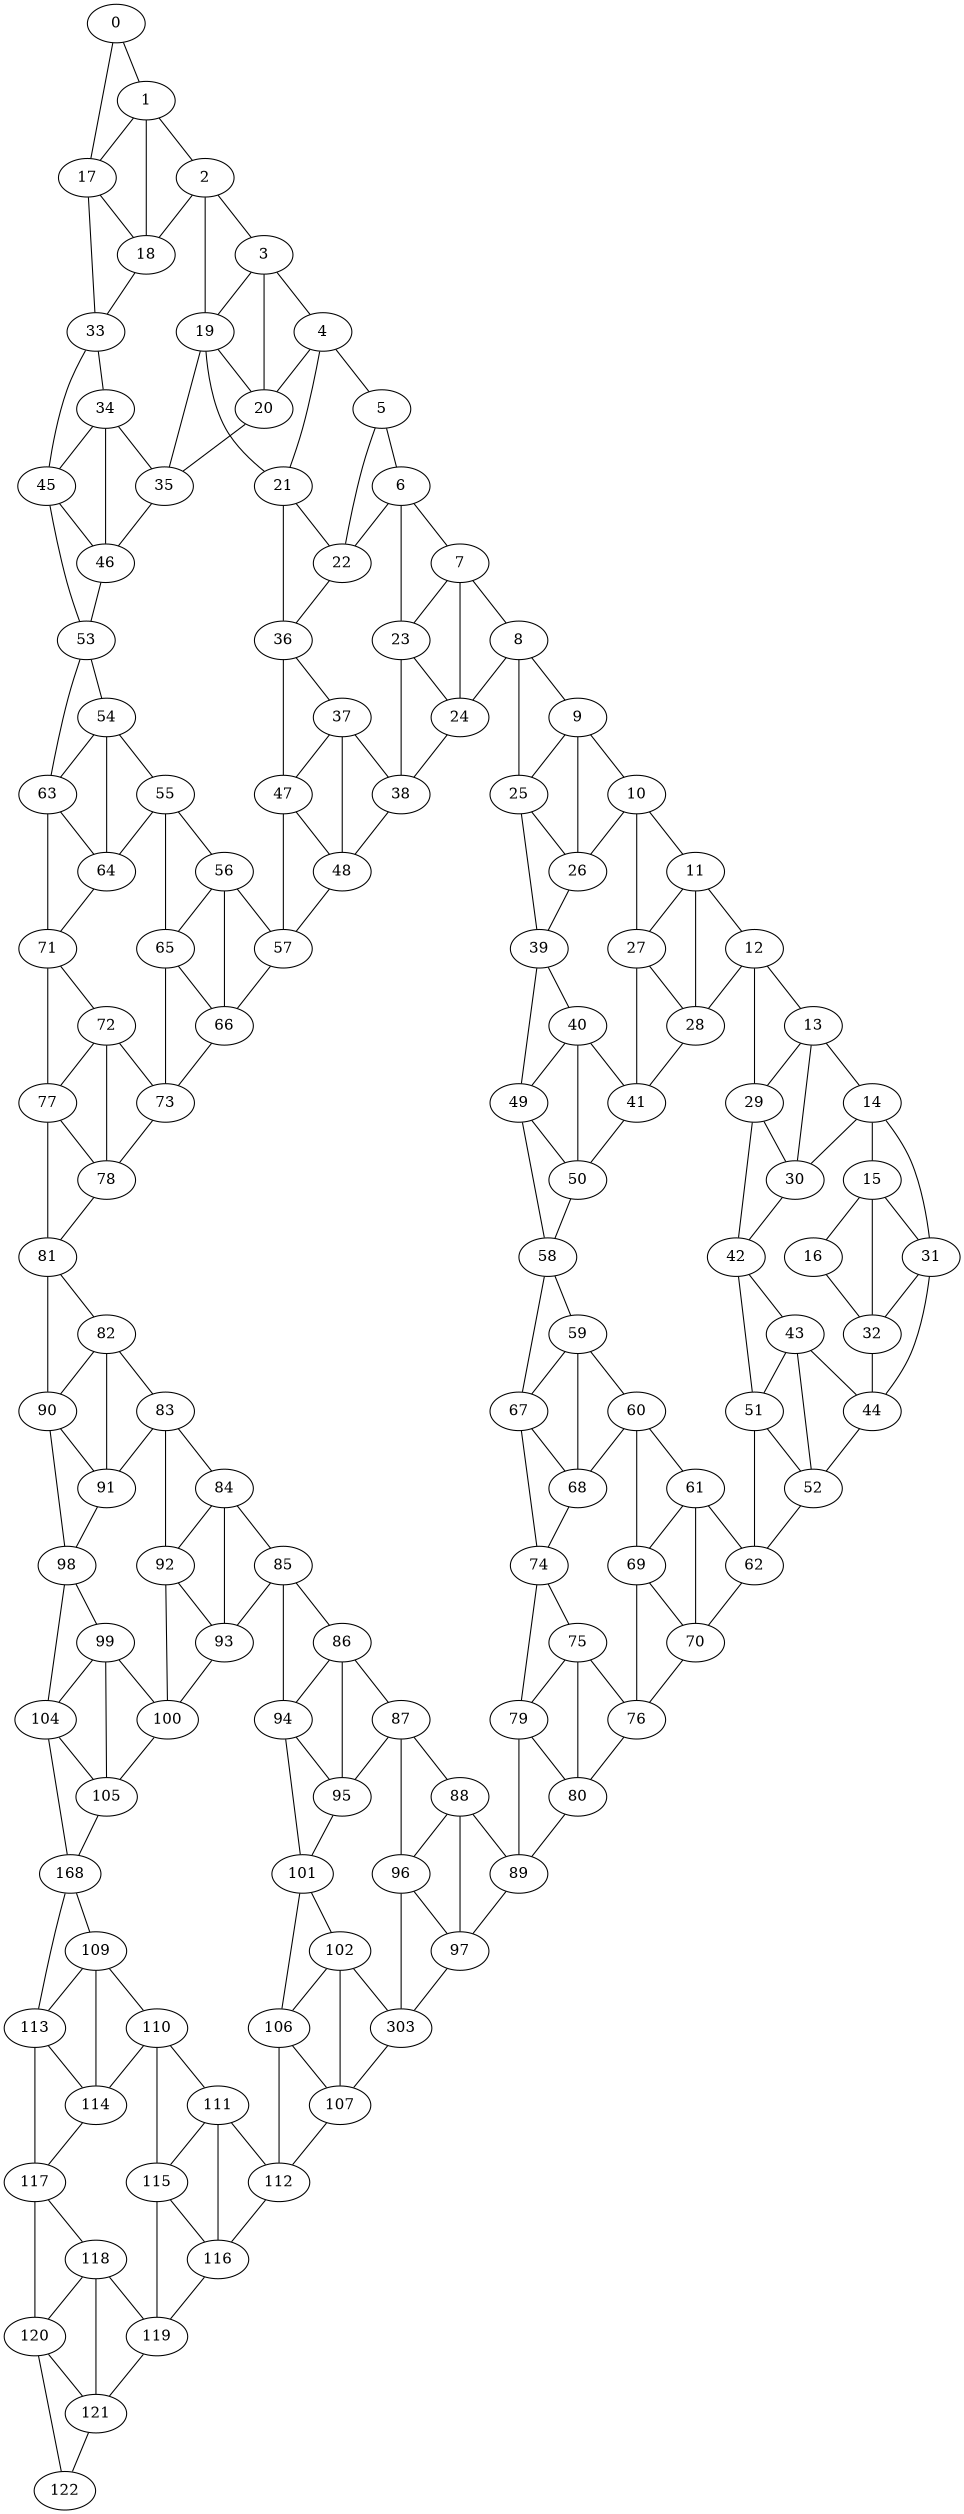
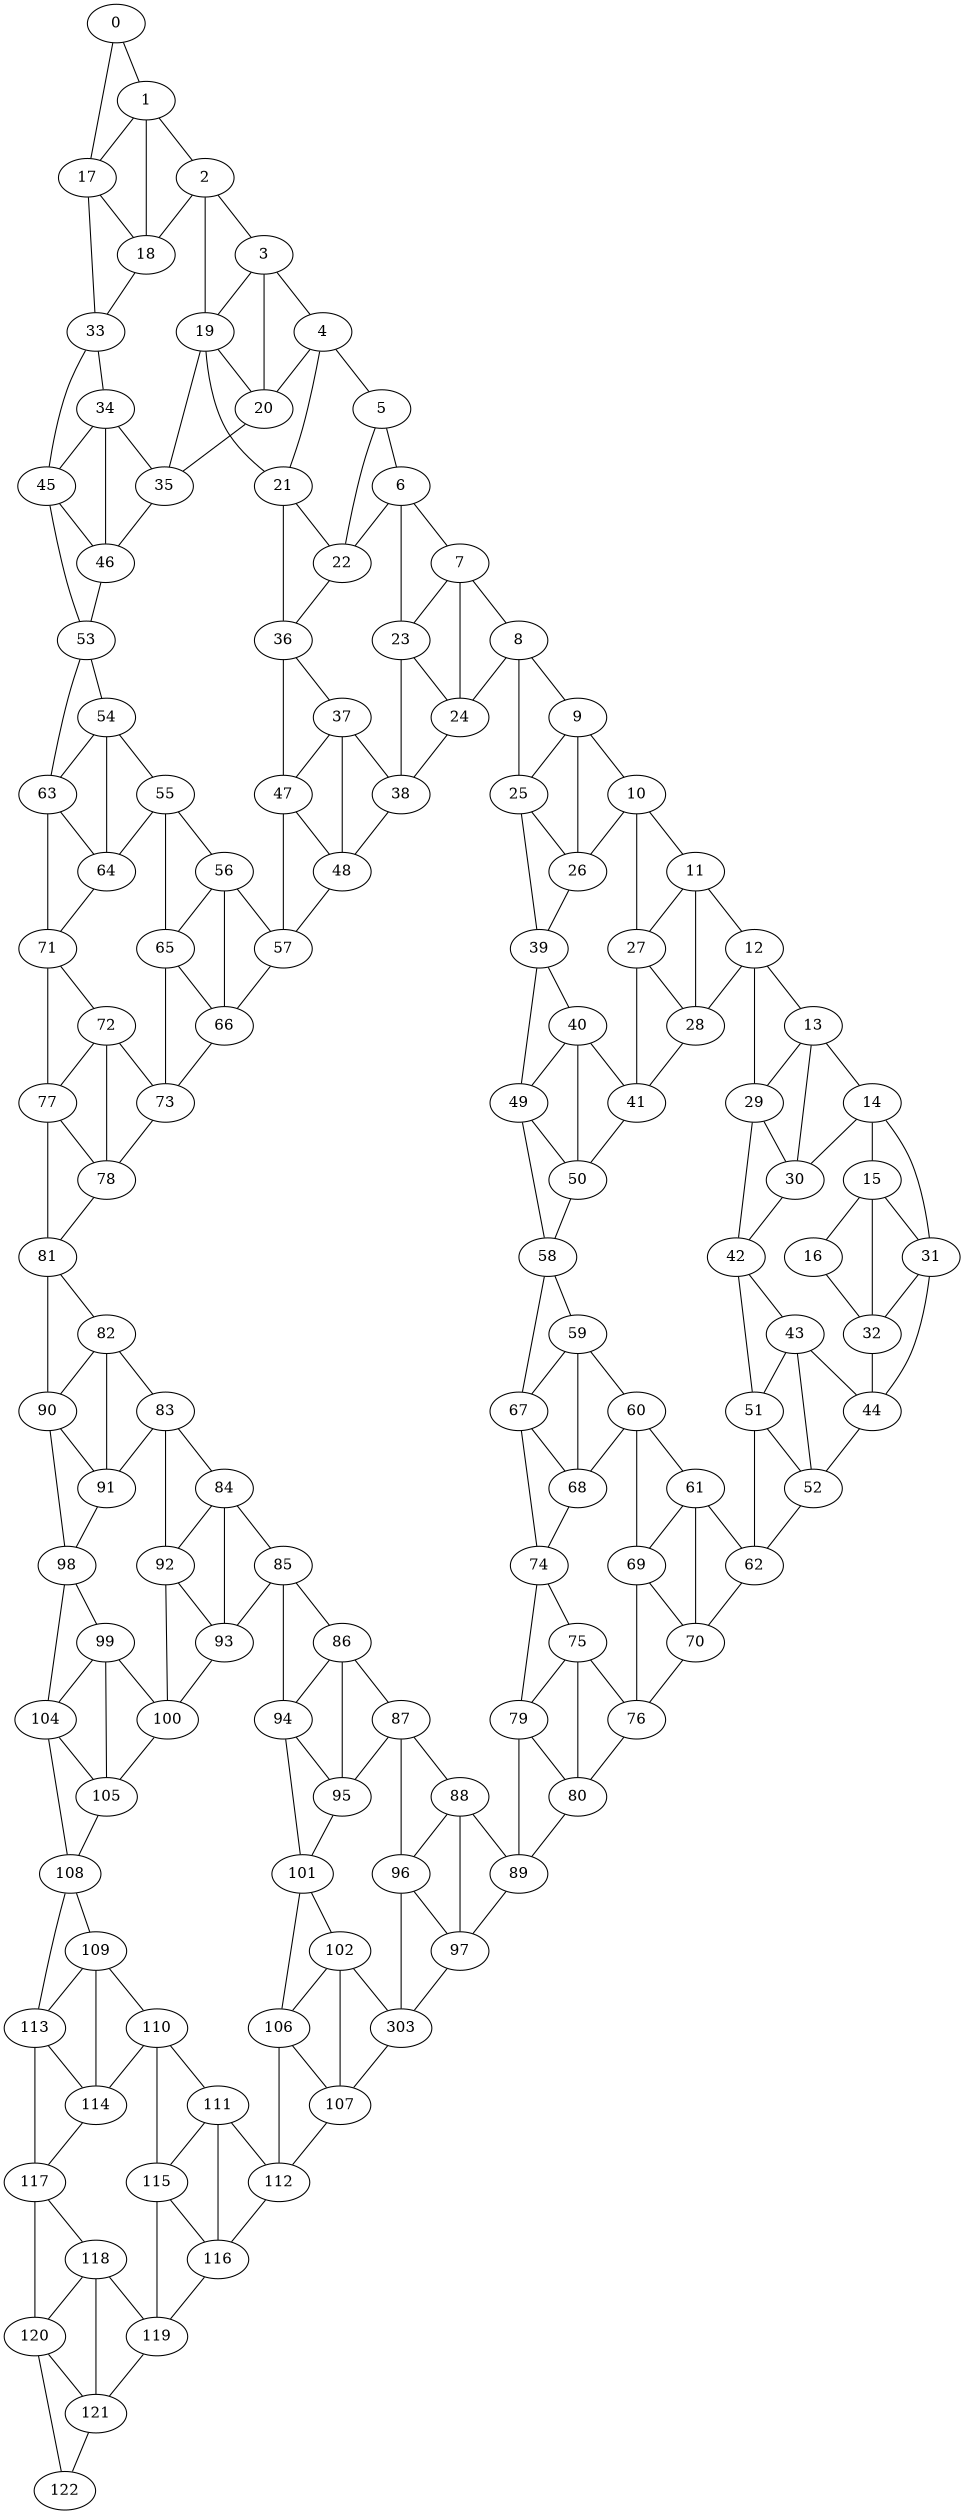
(70, 1874) -> (70, 1874)
